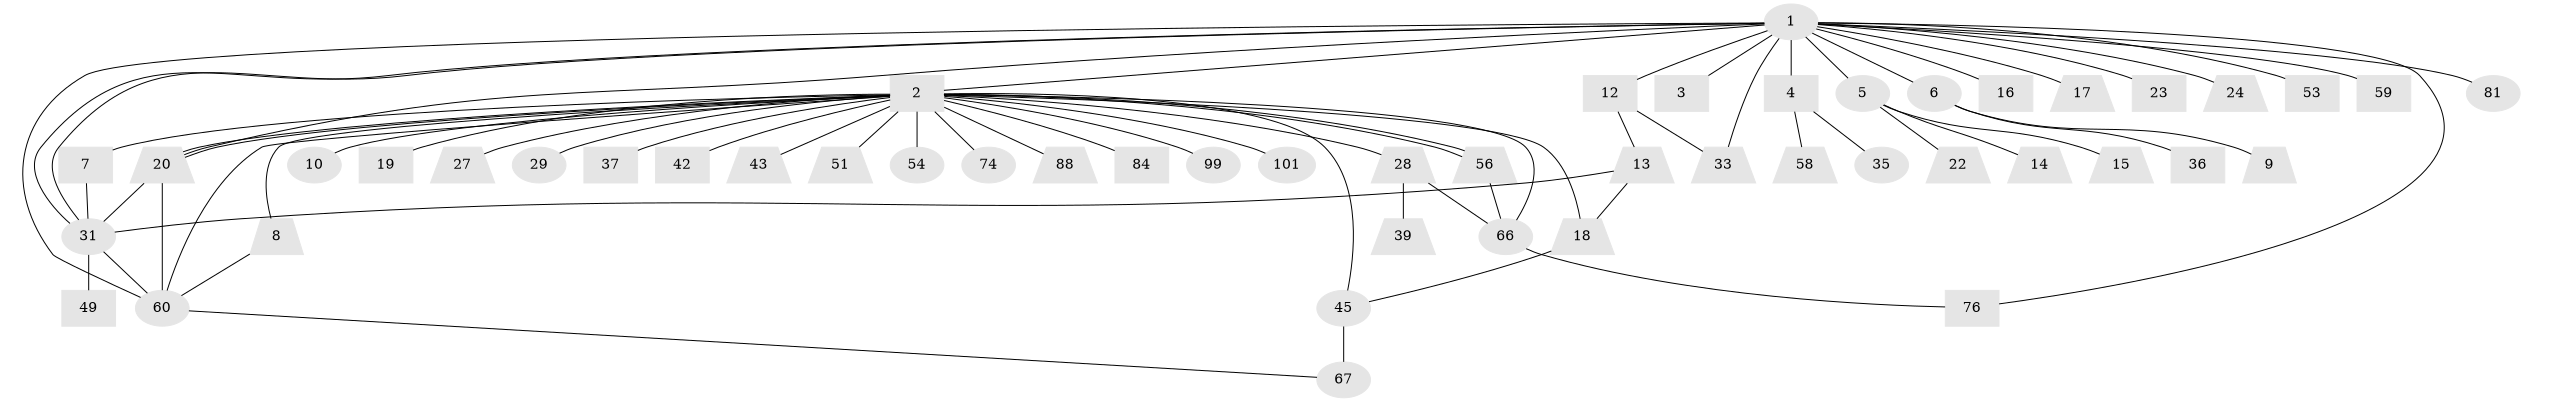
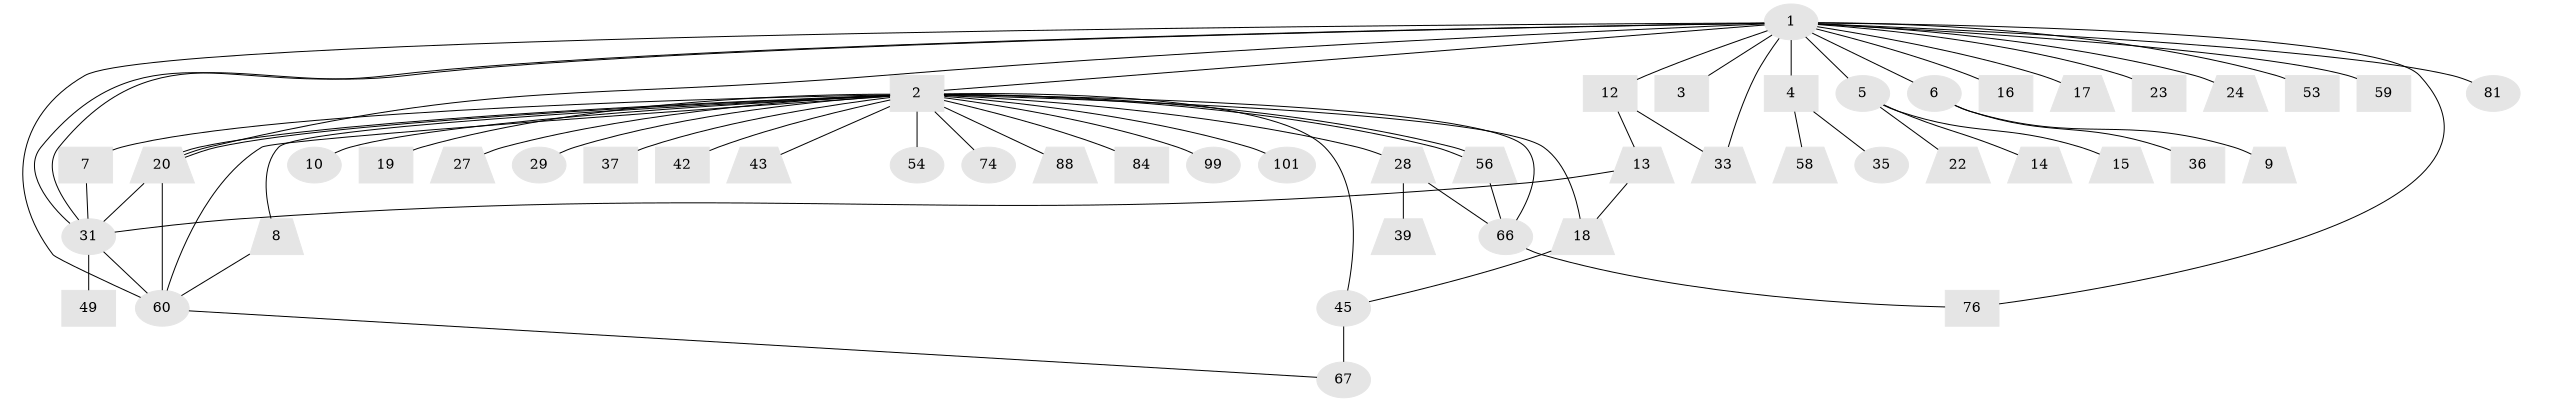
(840, 165) -> none
